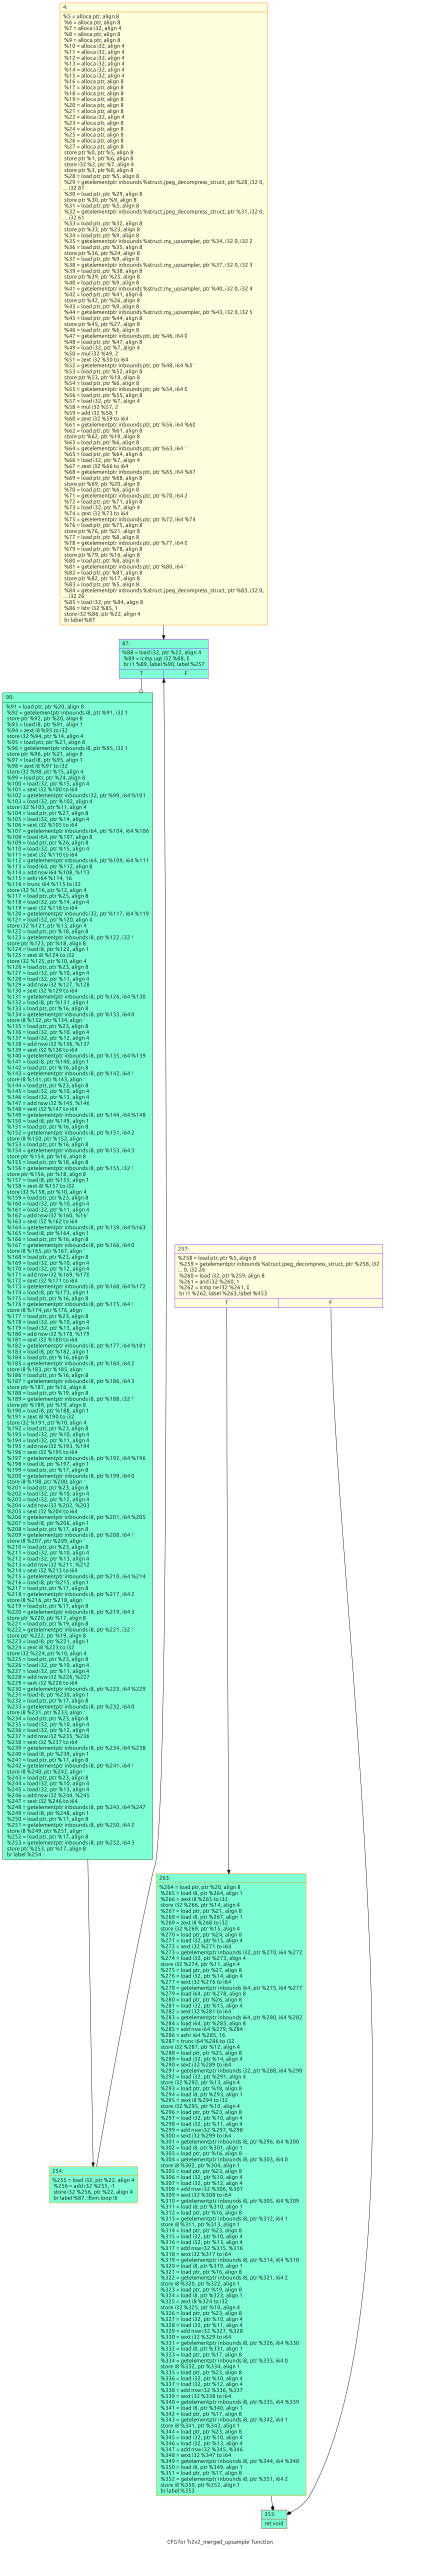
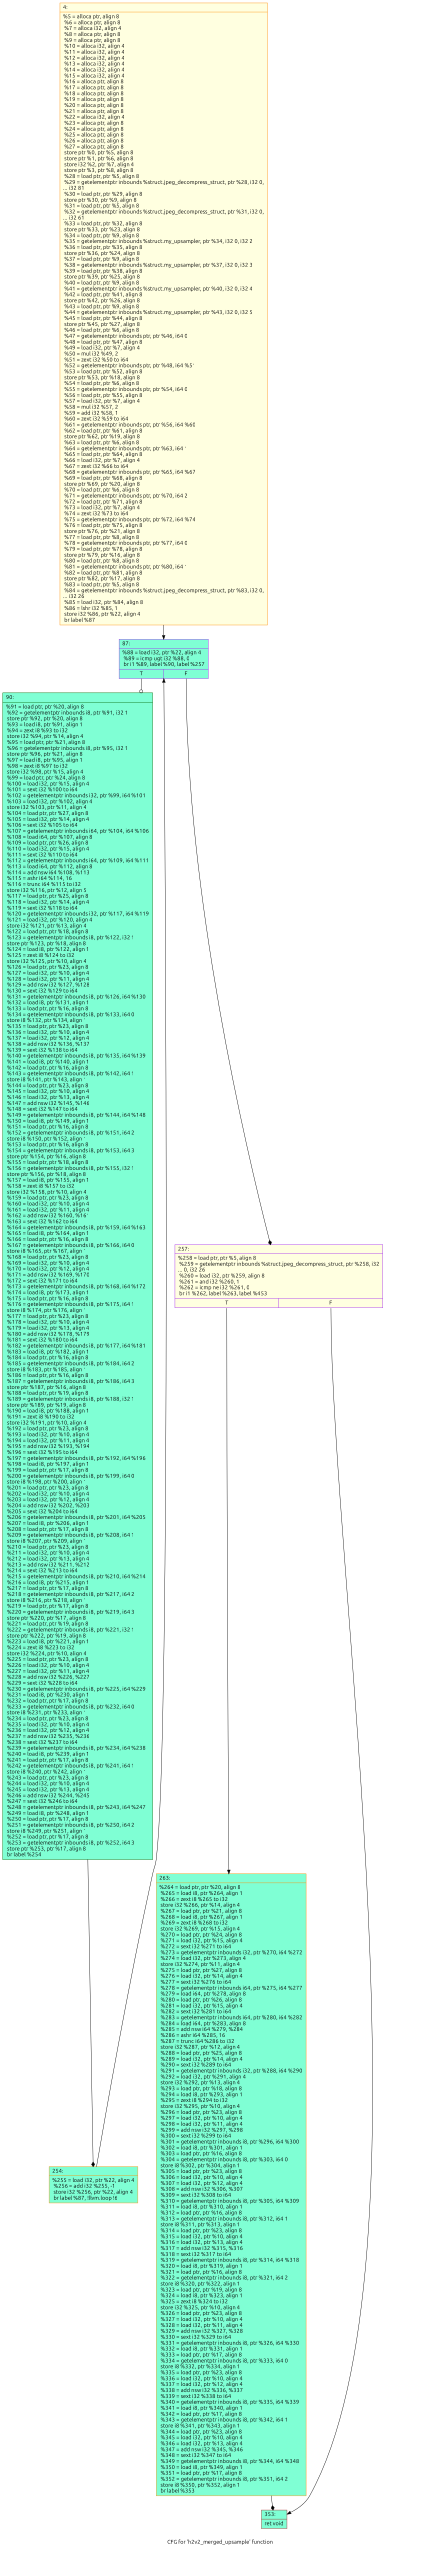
(46, 890) -> (46, 890)
none -> (212, 962)
(368, 1918) -> (368, 1918)
(90, 2011) -> (90, 2011)
